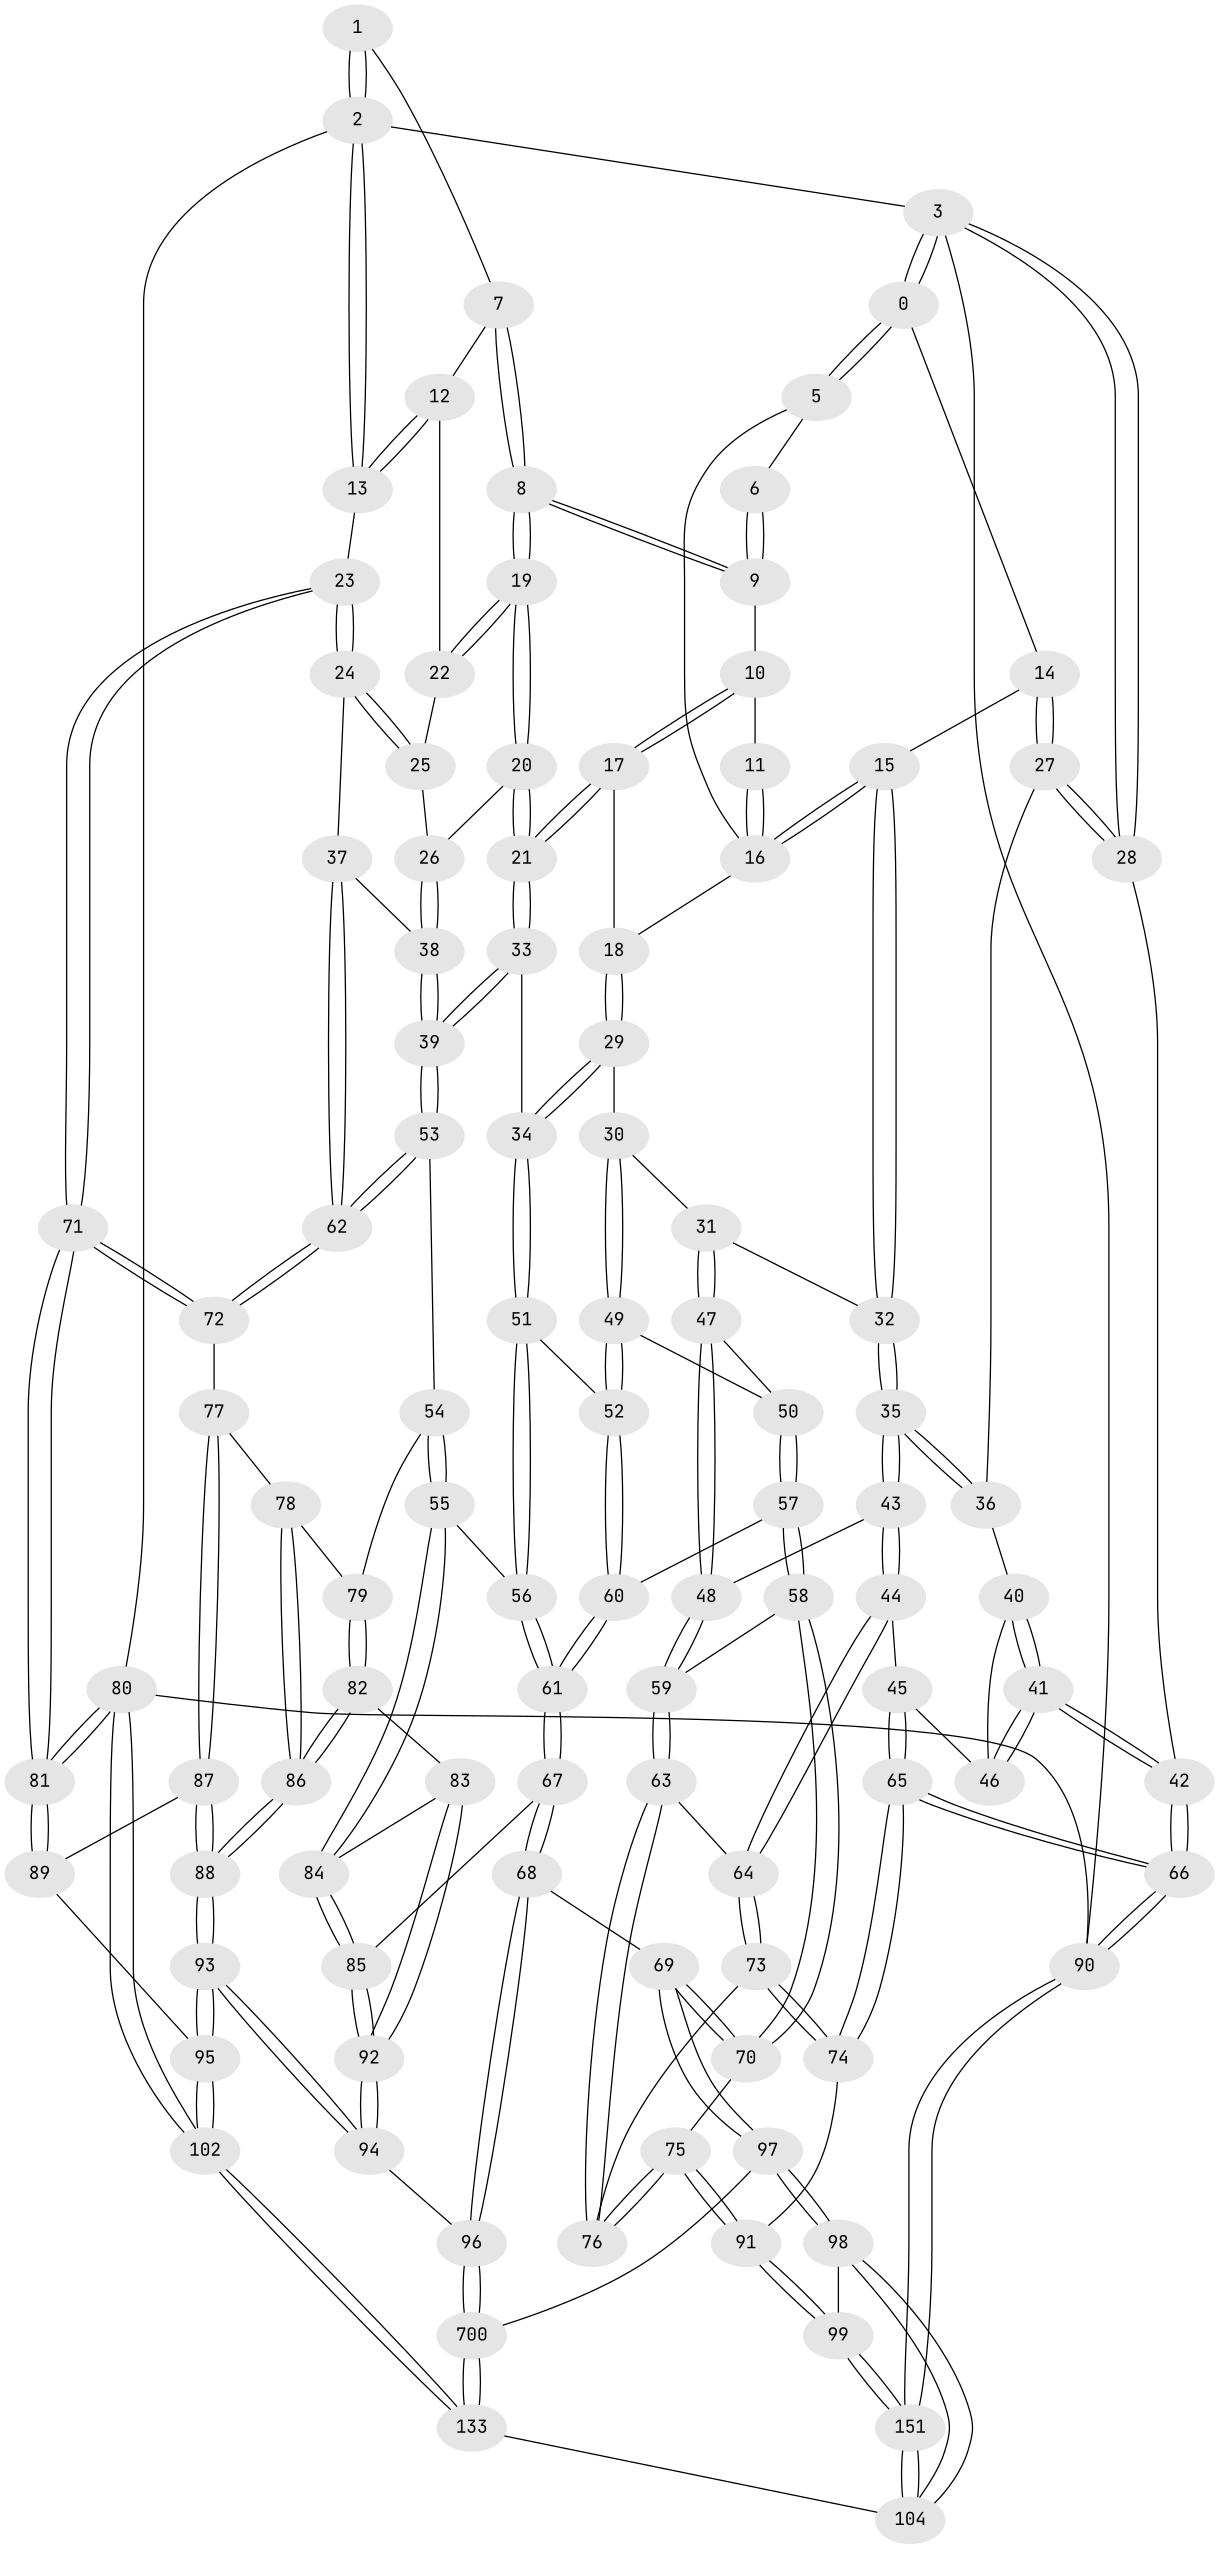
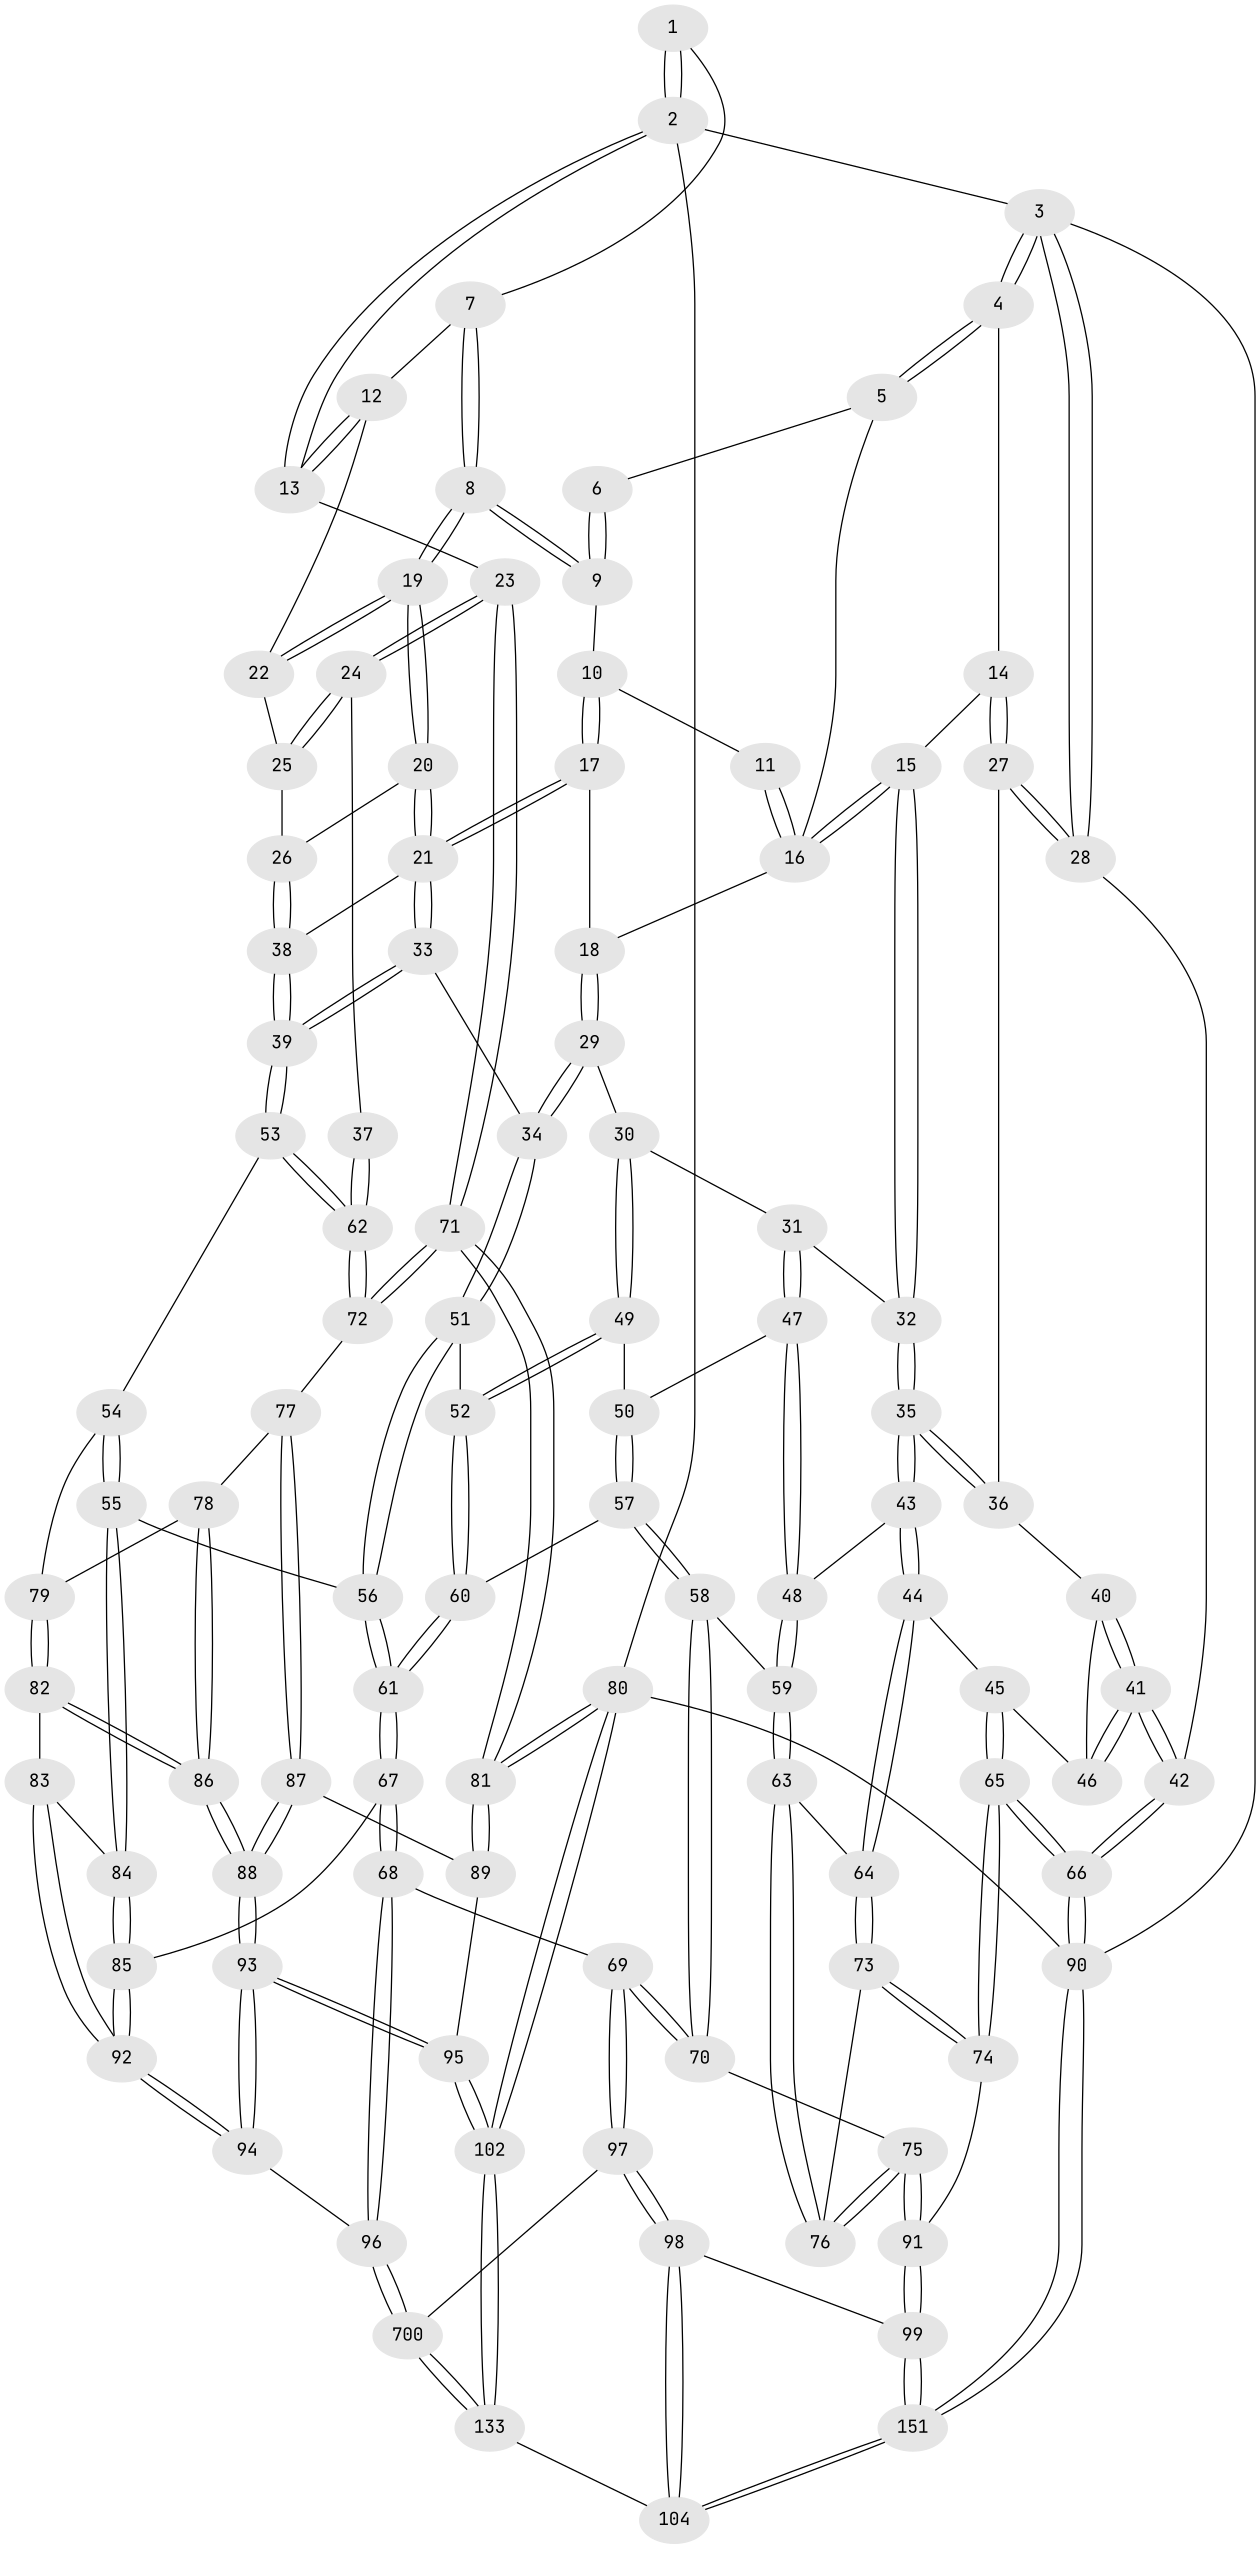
(904, 305) -> (999, 305)
(383, 905) -> (362, 899)
